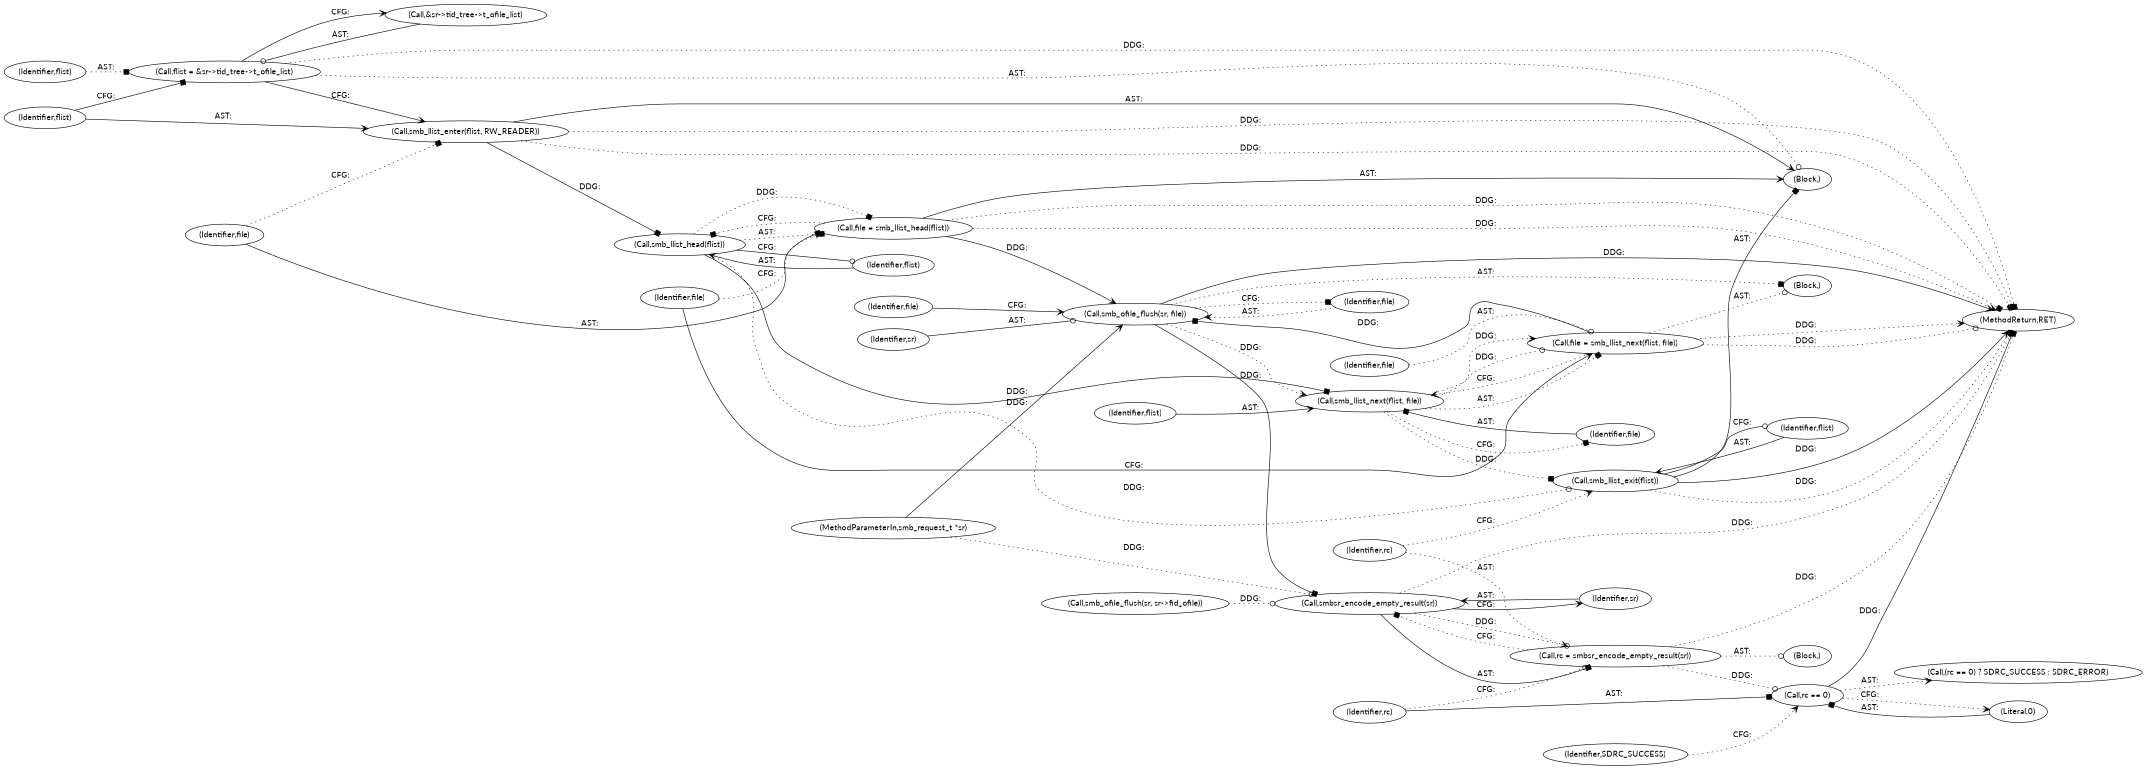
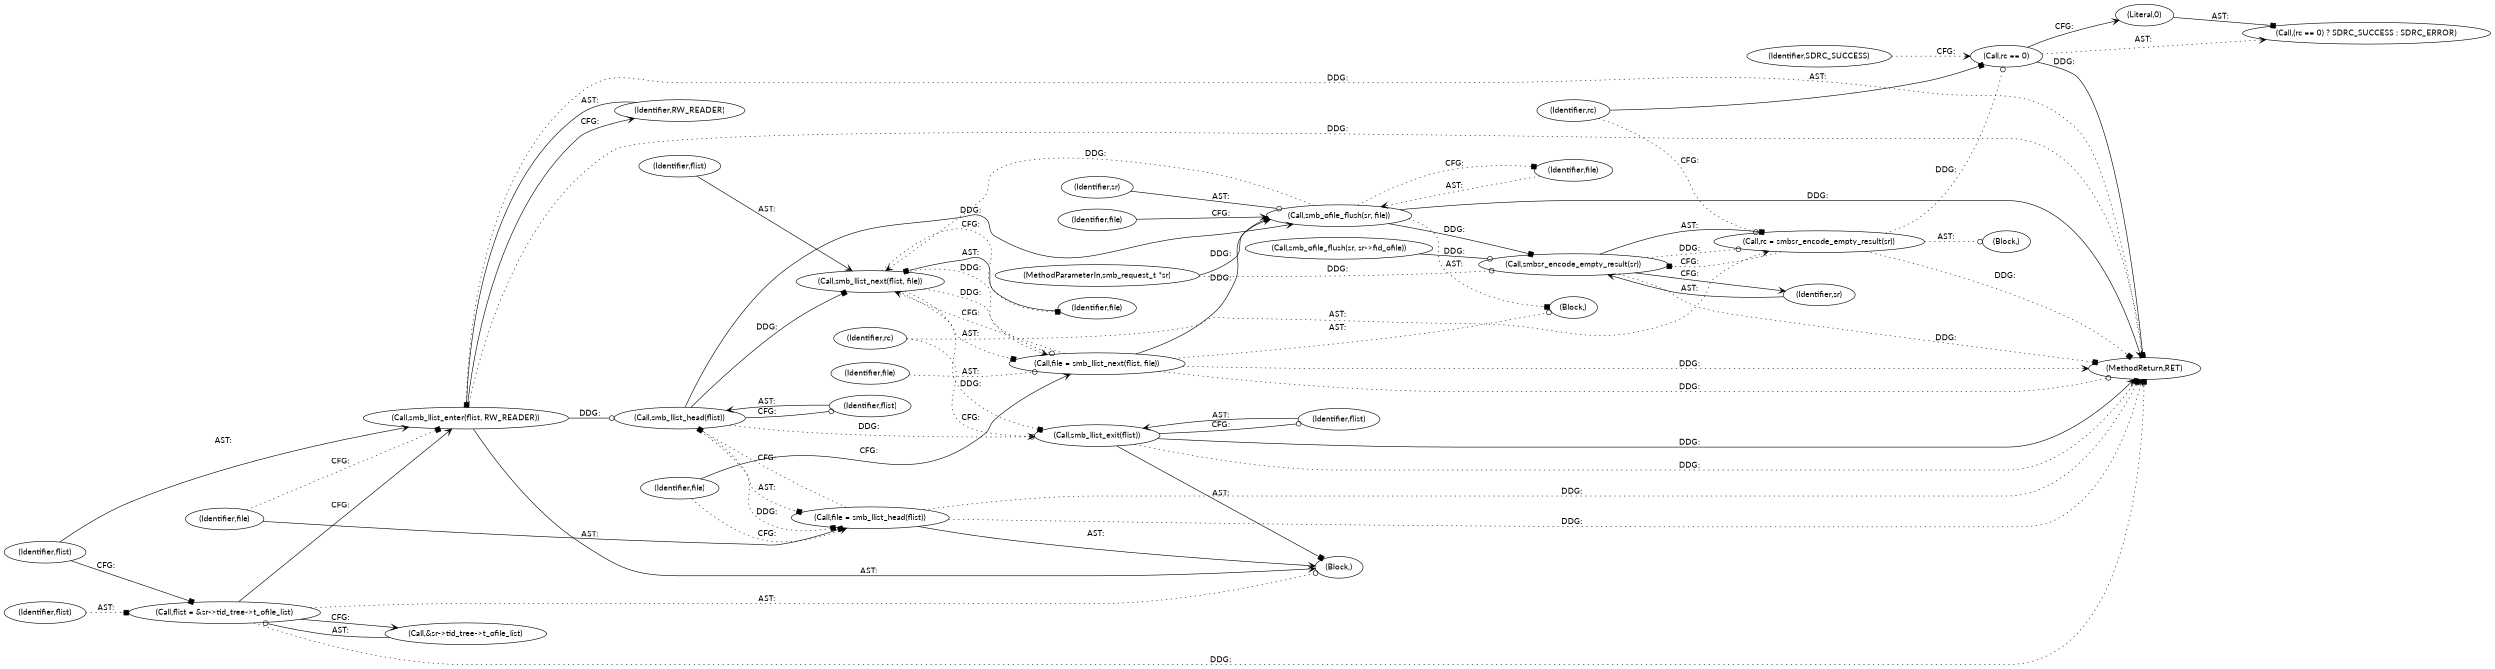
none -> (680, 111)
(570, 187) -> (589, 418)
(1031, 262) -> (937, 220)
(1250, 604) -> (1453, 256)
(1913, 704) -> (2070, 33)
(1912, 717) -> (2221, 21)
